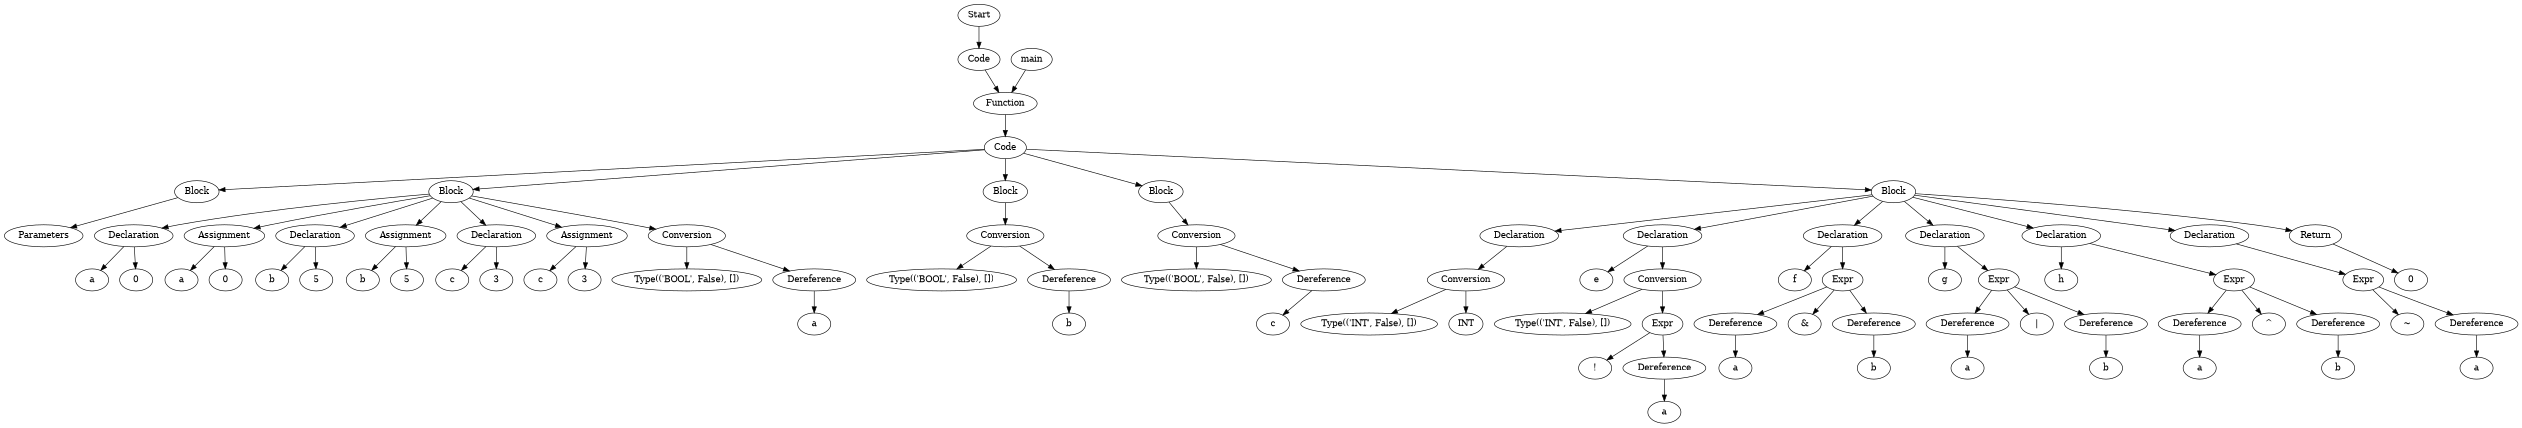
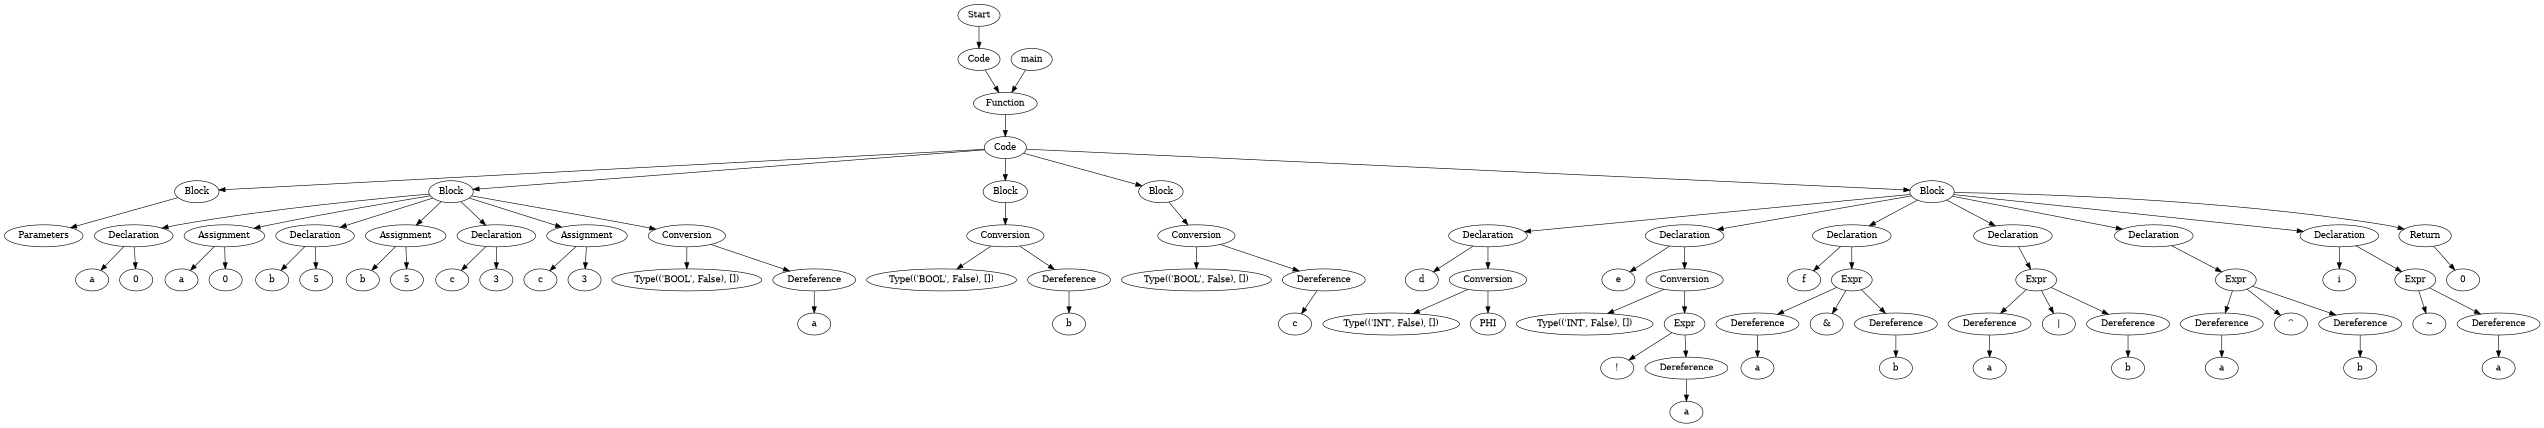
none -> (1422, 280)
(1945, 280) -> none
(2061, 280) -> none
none -> (2339, 280)
(1466, 324) -> (1488, 324)
